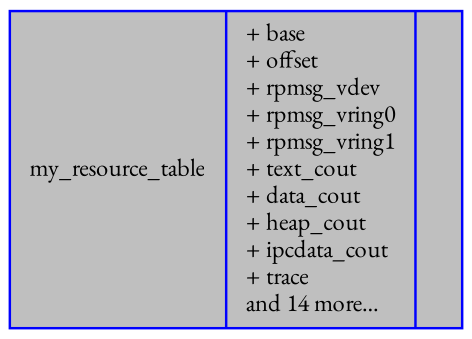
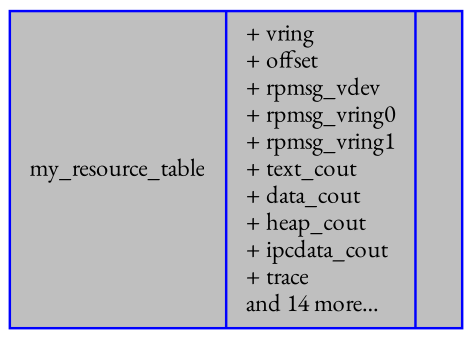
(277, 33) -> (280, 33)
